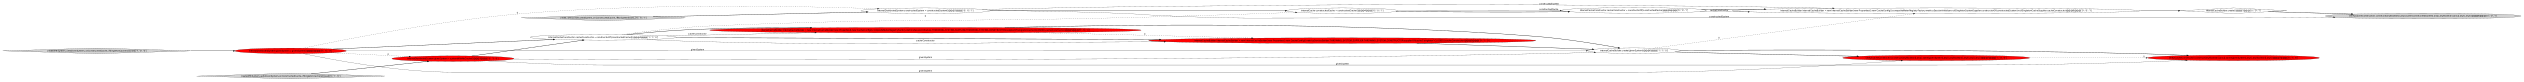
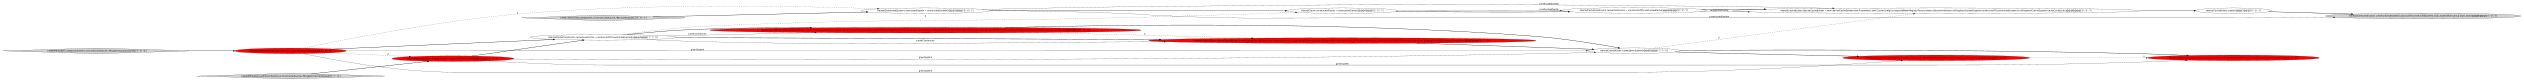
(2233, 11) -> (2233, 11)
